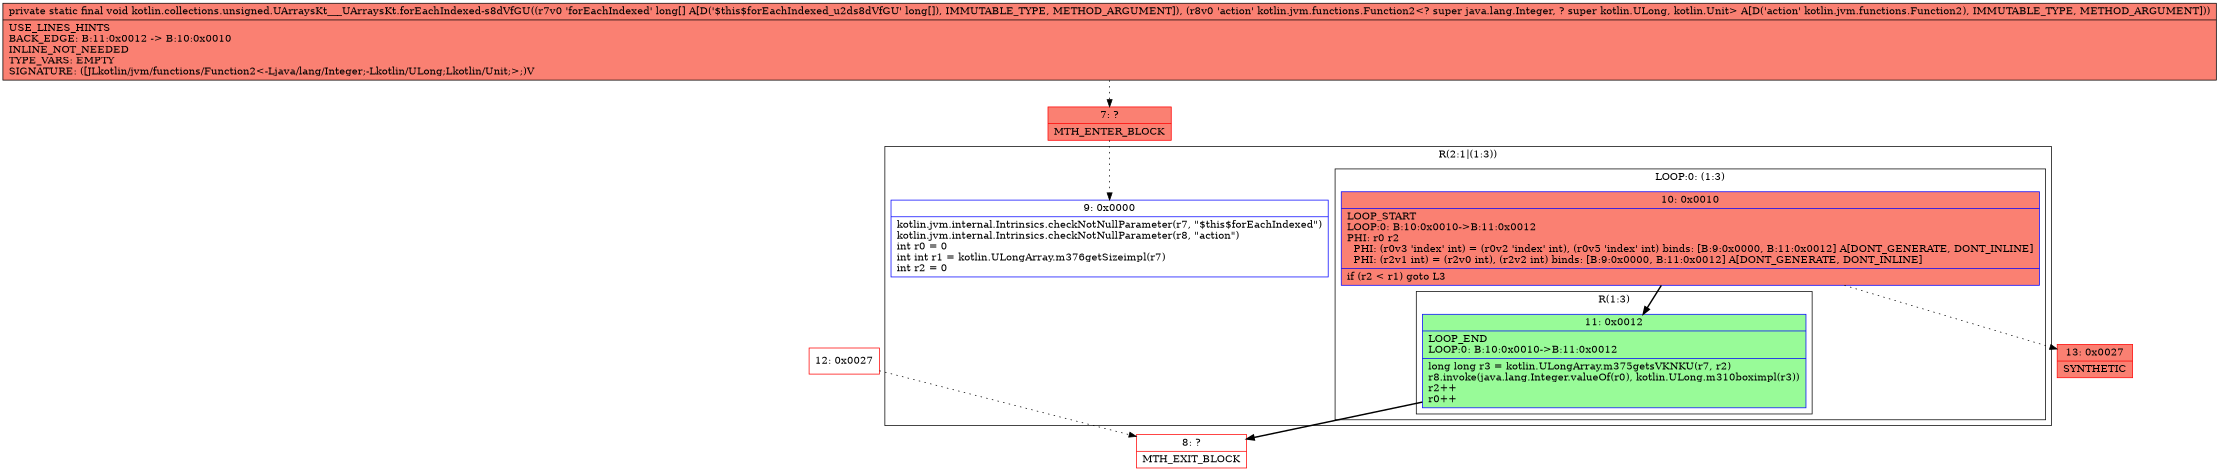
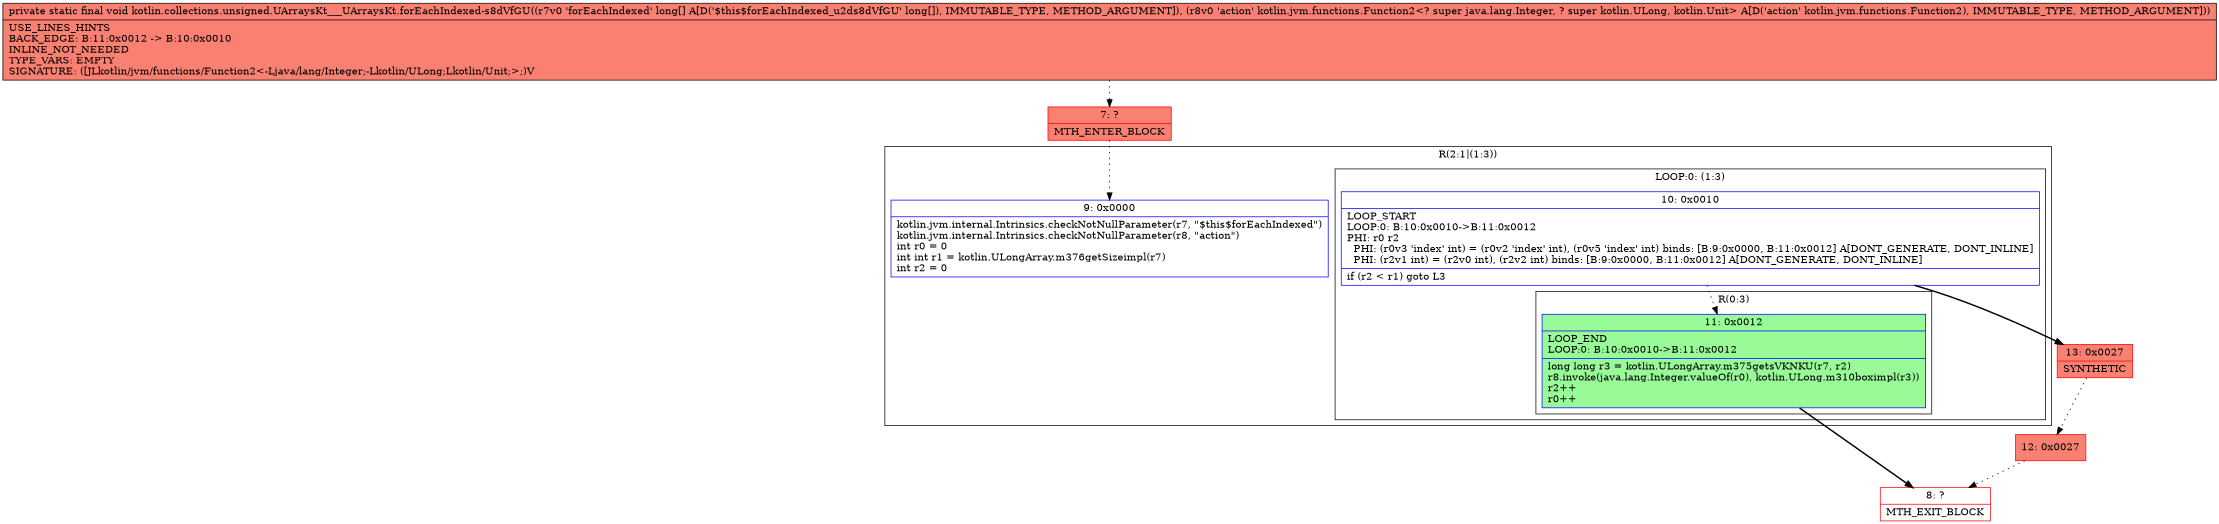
(1690, 239) -> (1690, 239)
(1654, 297) -> (1711, 296)
(1614, 300) -> (1734, 300)
(1947, 316) -> (1986, 310)
(844, 361) -> (2051, 448)
none -> (2074, 403)
